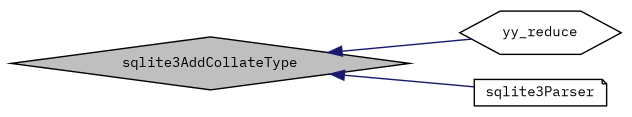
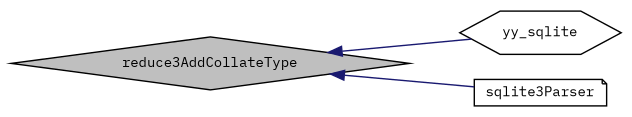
(540, 33) -> (540, 33)
(210, 63) -> (210, 63)
